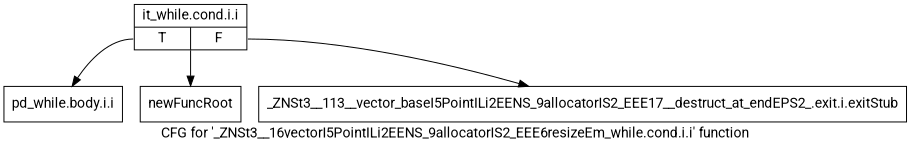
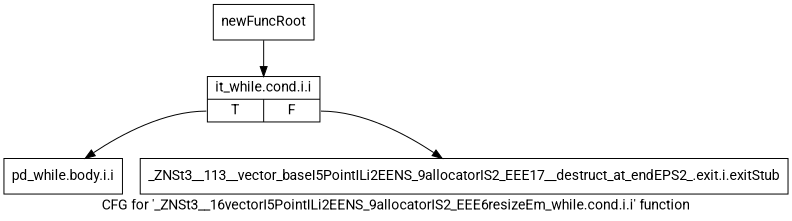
(191, 63) -> (264, 53)
